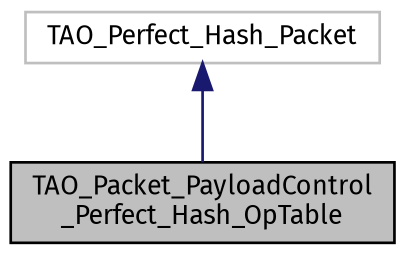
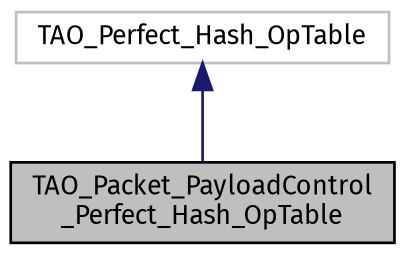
(203, 38) -> (203, 38)
